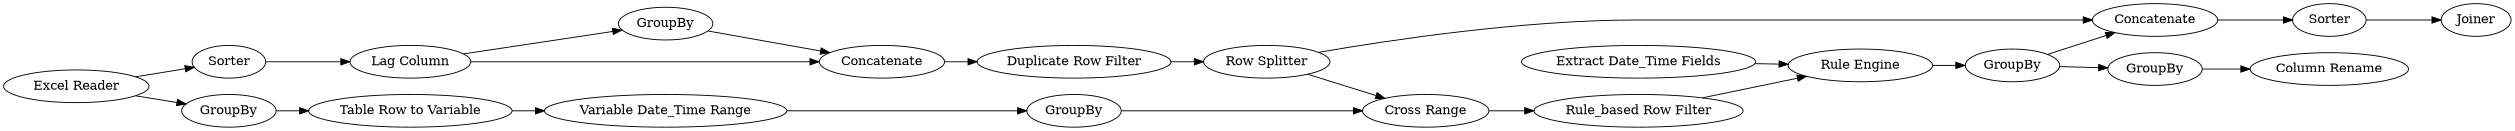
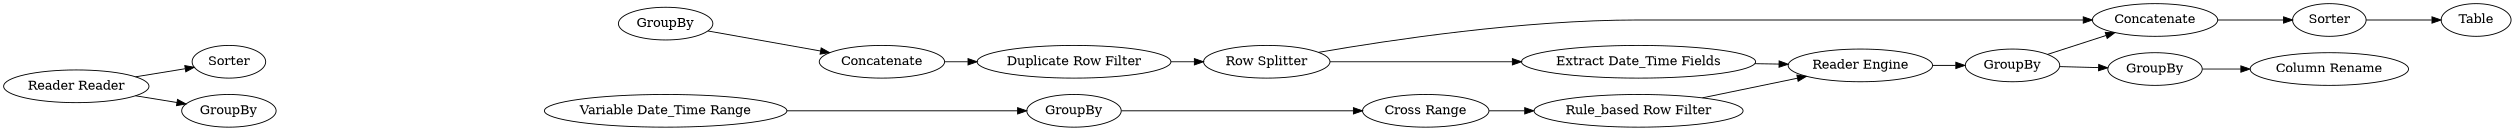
(2476, 20) -> (2476, 20)
(410, 62) -> none
(1860, 65) -> (1860, 65)
(1342, 85) -> (1421, 62)
(76, 86) -> (76, 86)
(410, 111) -> none
